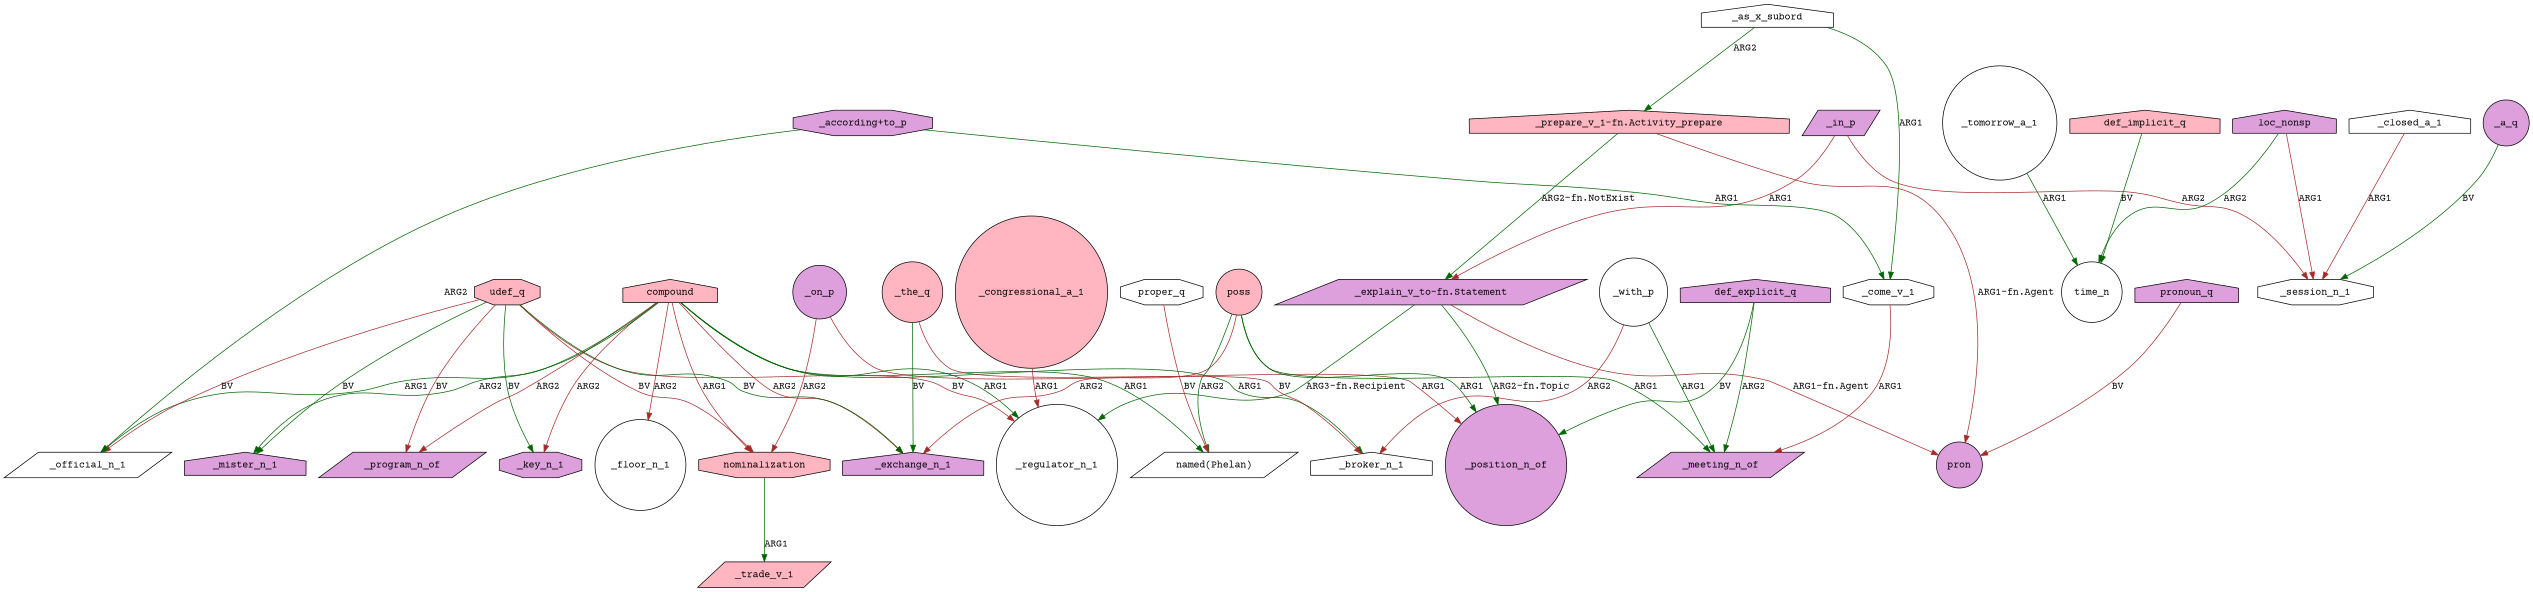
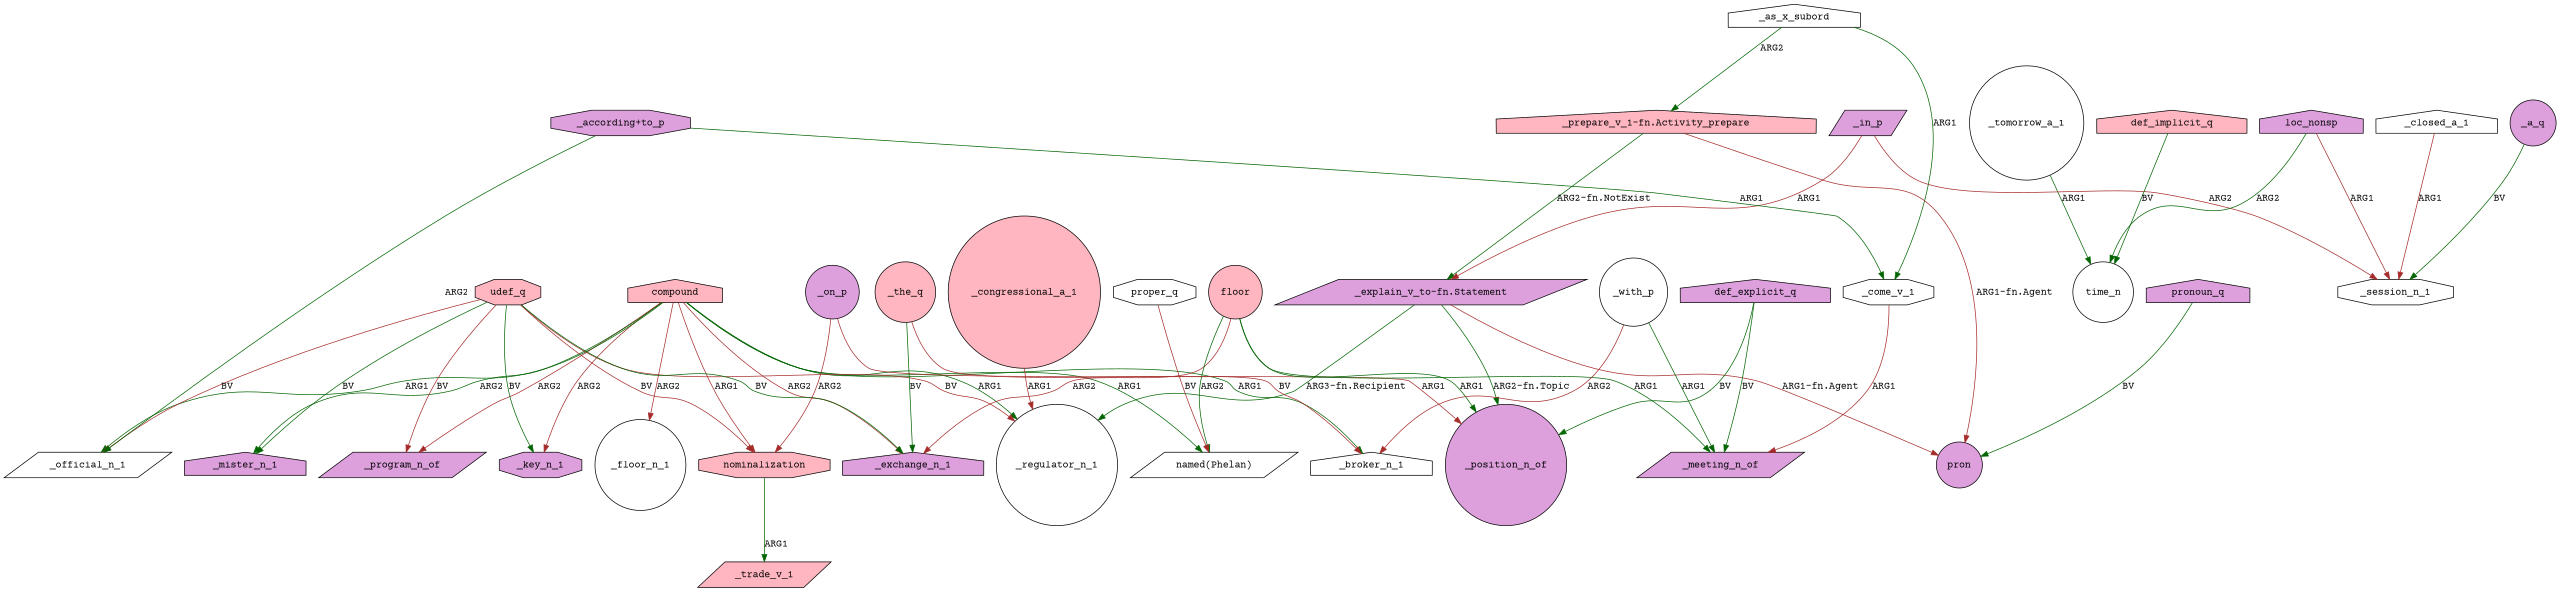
(1239, 292) -> (1235, 292)
(1754, 386) -> (1748, 386)
(2096, 393) -> (2103, 395)
